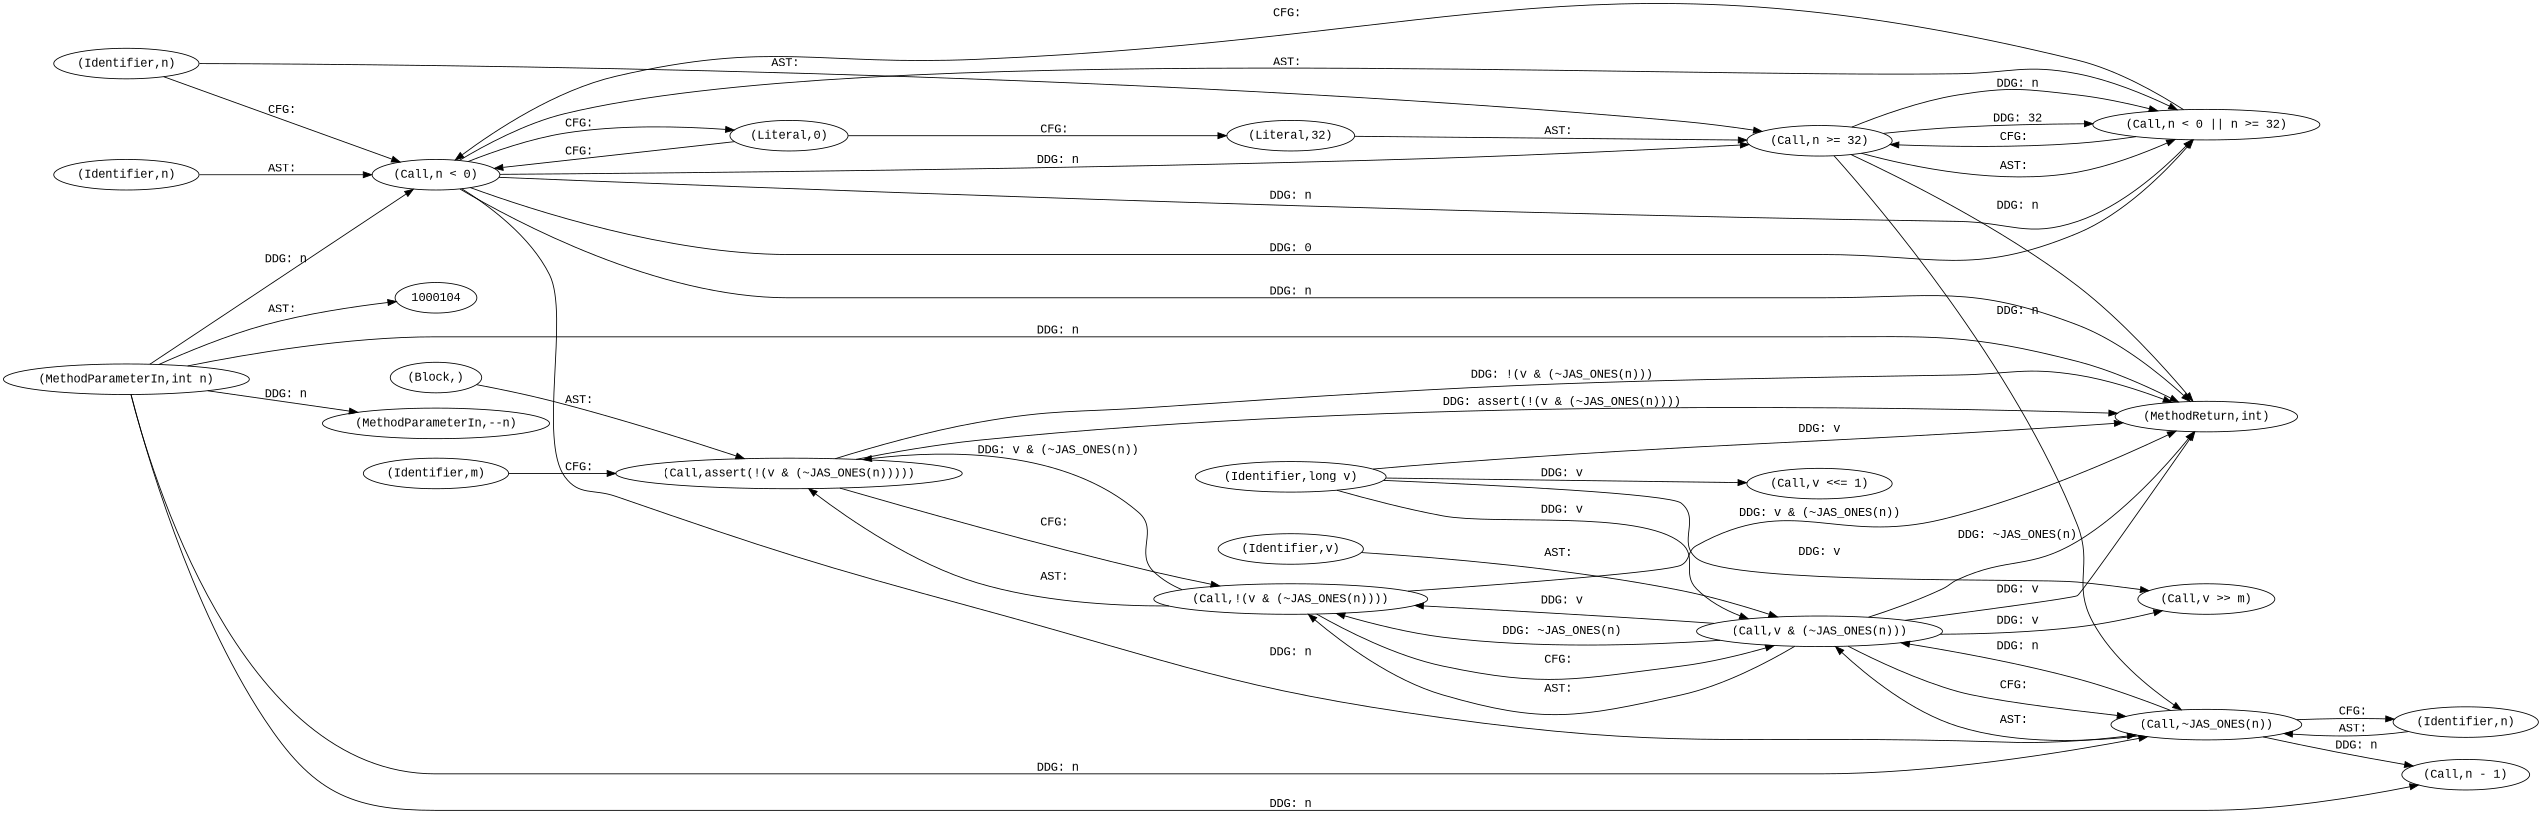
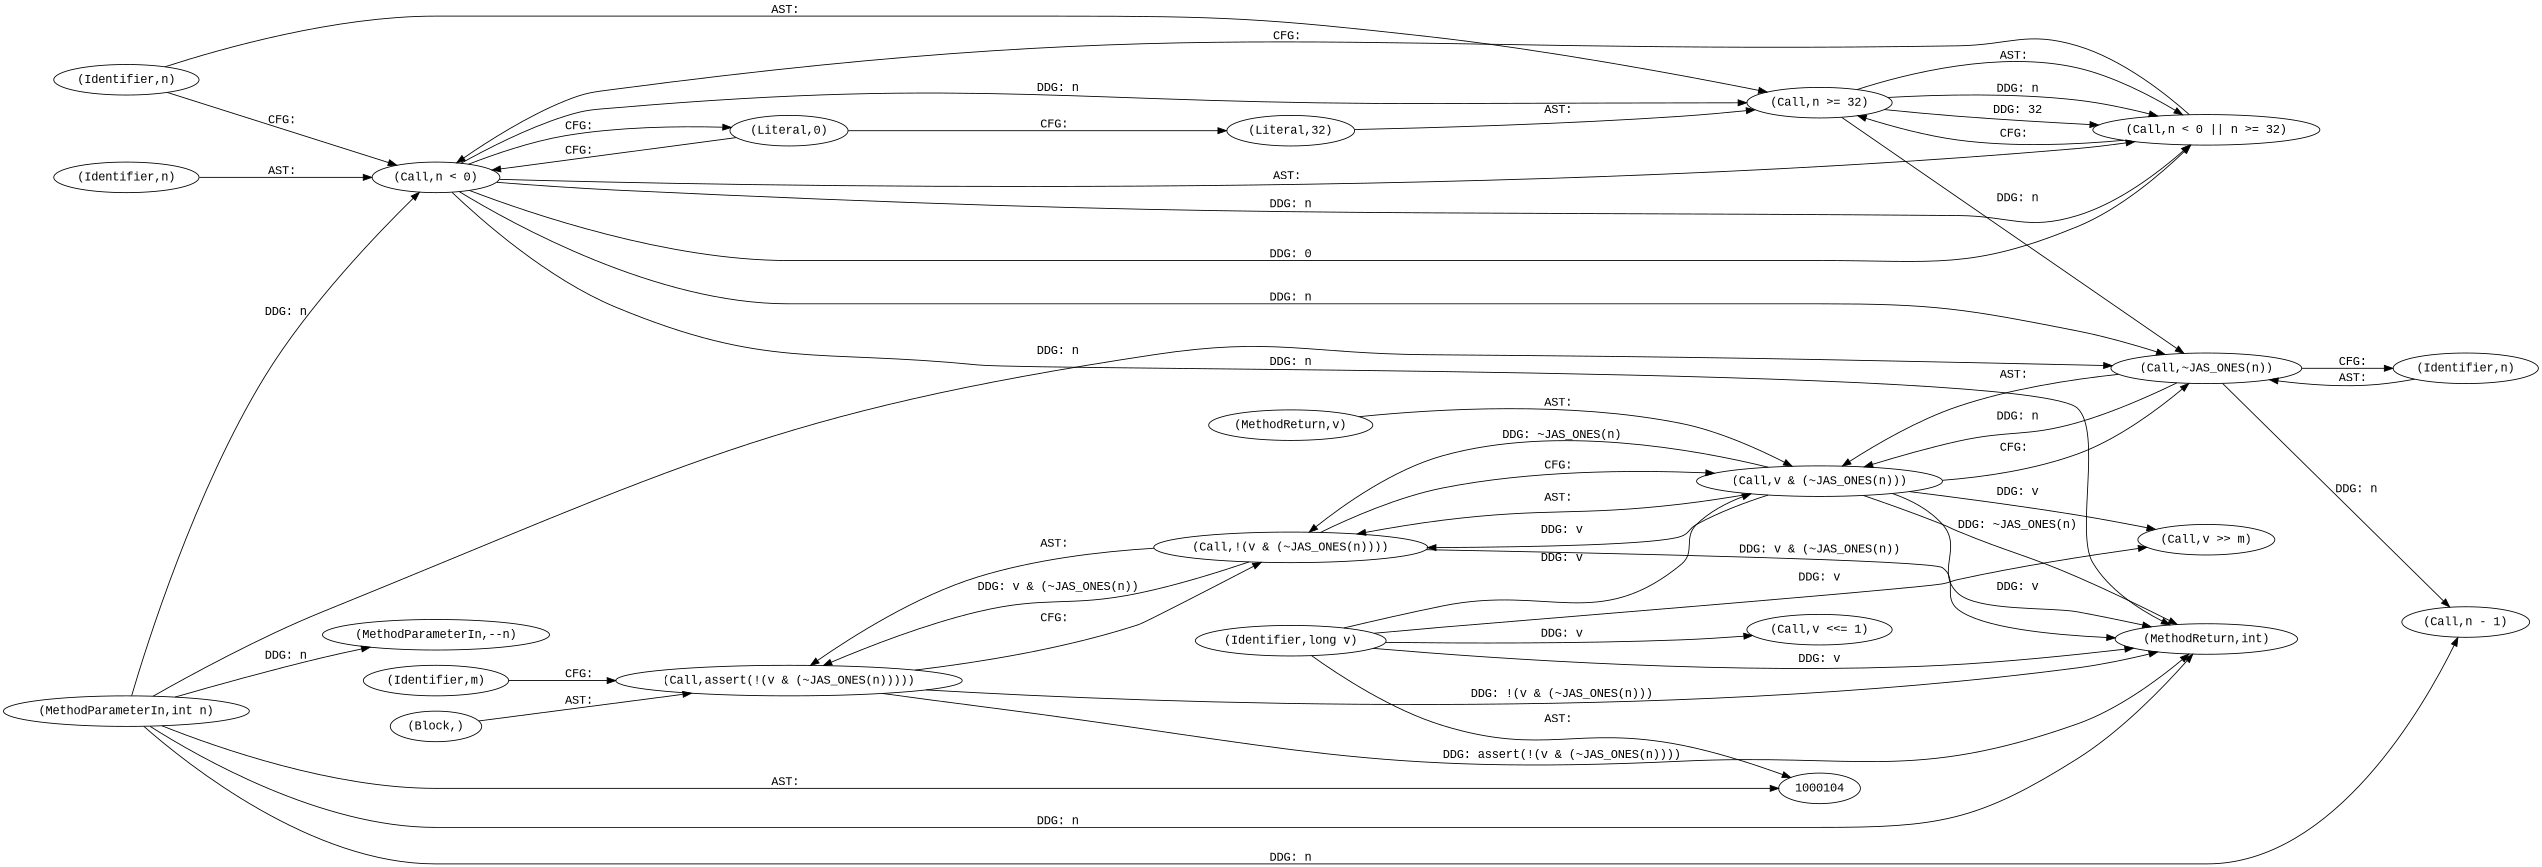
(2034, 255) -> none
(1291, 549) -> (1291, 425)
none -> (1540, 740)
